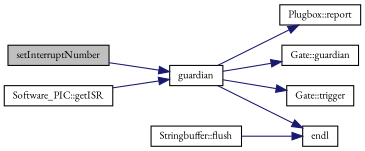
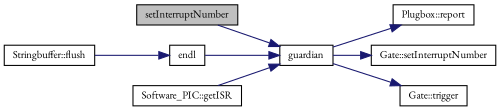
(320, 55) -> (434, 55)
(255, 104) -> (237, 55)
